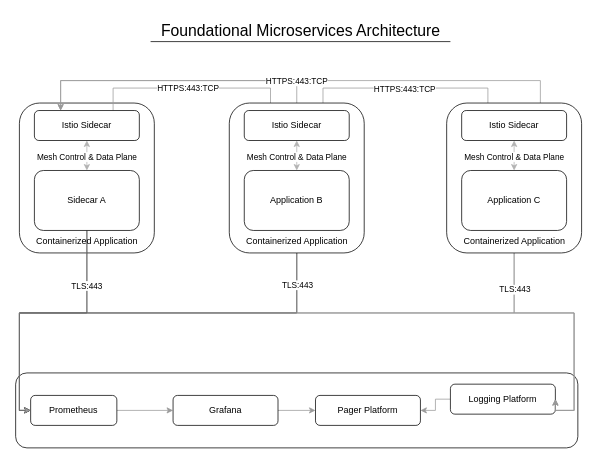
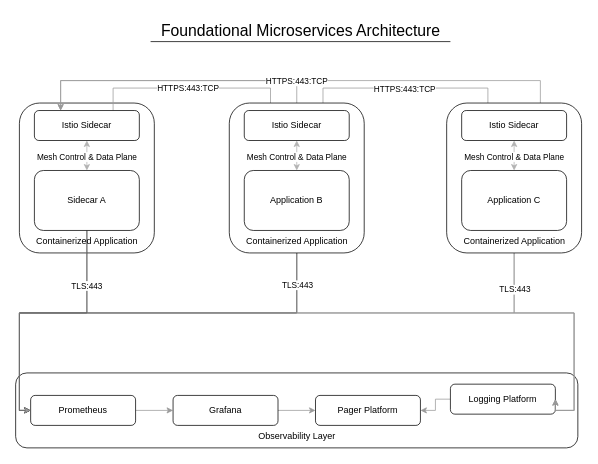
(74, 411) -> (83, 411)
none -> (297, 437)
